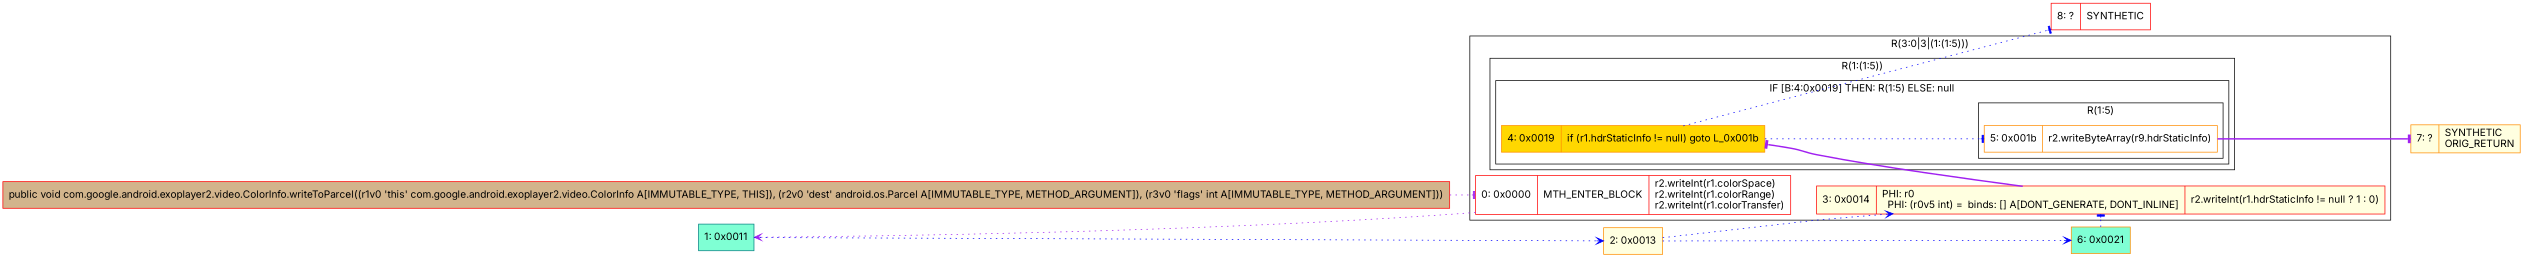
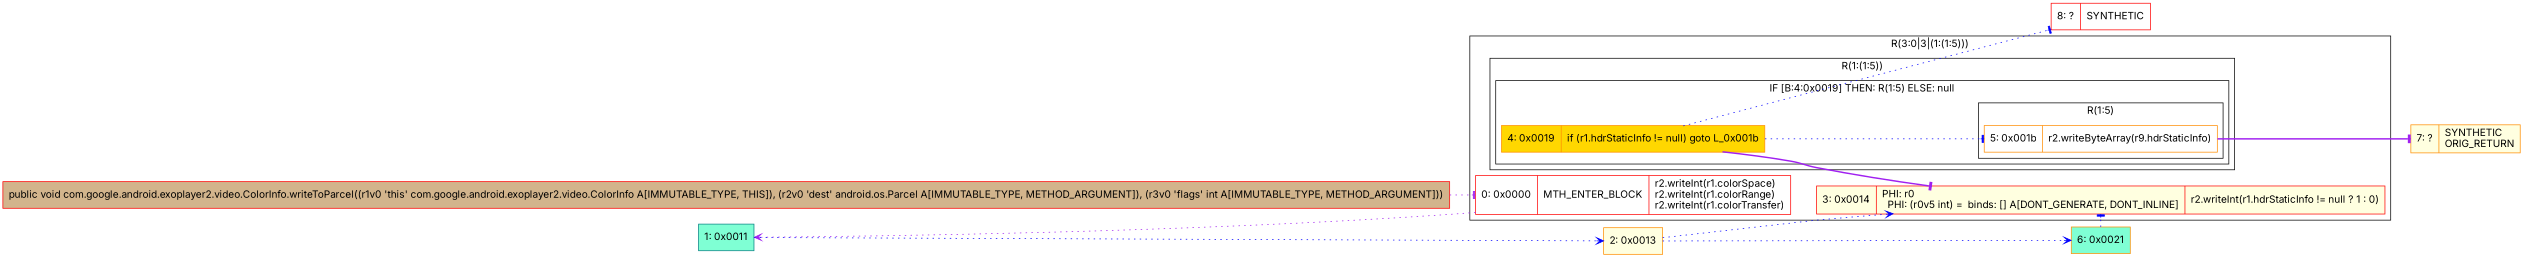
(1940, 175) -> (1856, 175)
